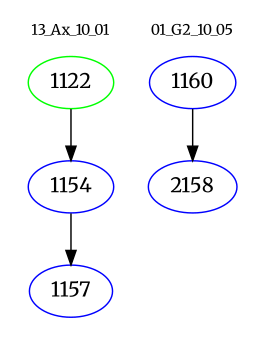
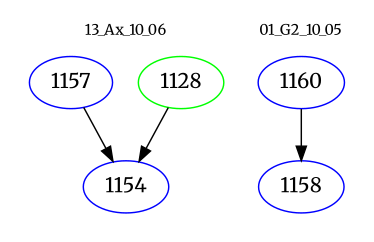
(71, 31) -> (126, 31)
(71, 83) -> (181, 83)
(193, 187) -> (301, 187)
(71, 232) -> (95, 128)
